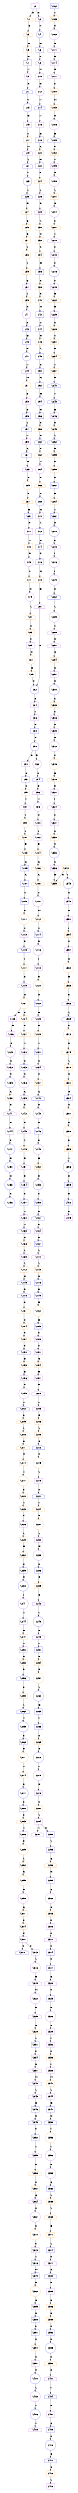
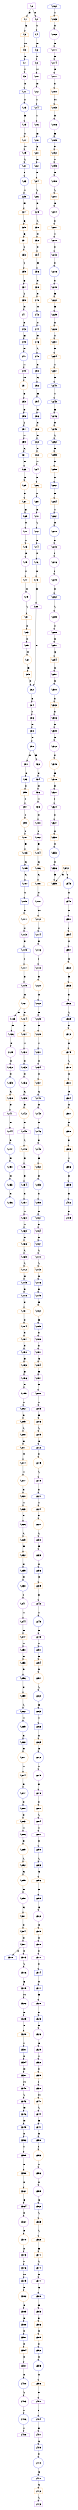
(54, 6) -> (54, 6)
(44, 1827) -> (38, 1841)
